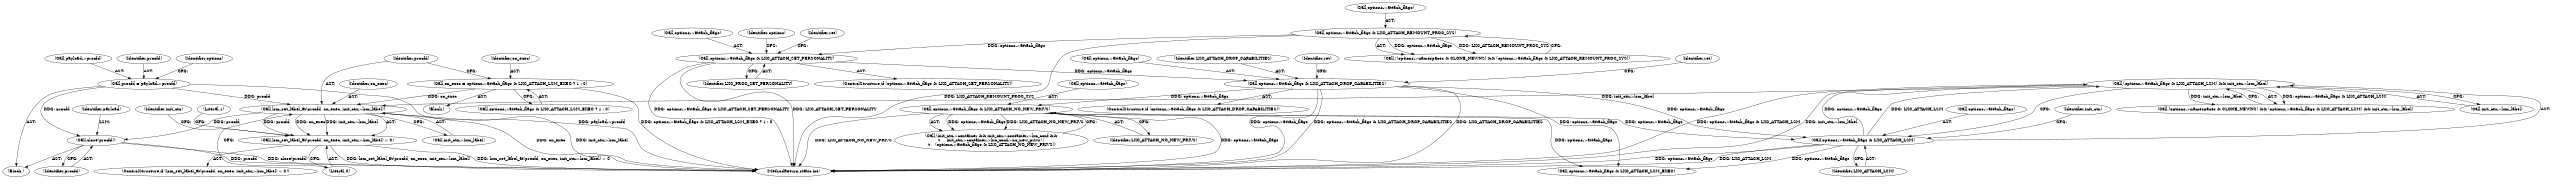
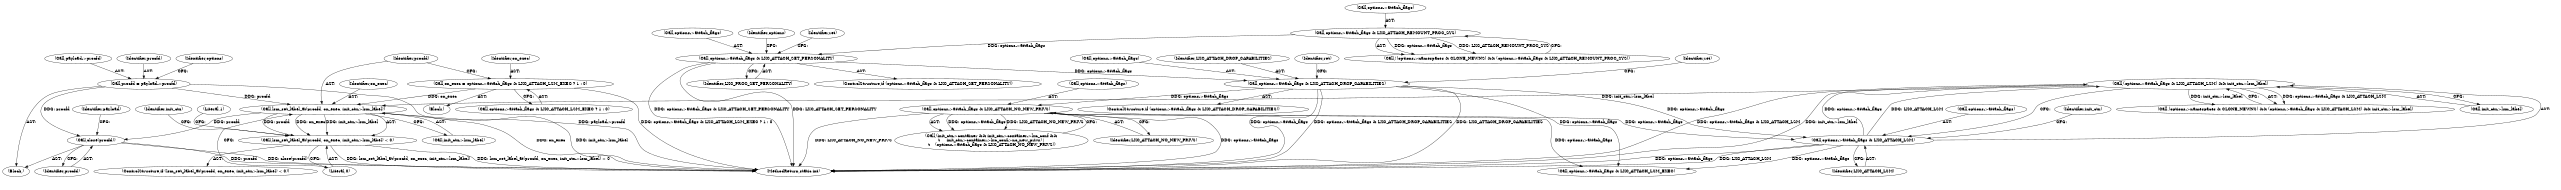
(1042, 90) -> none
(105, 122) -> (105, 122)
